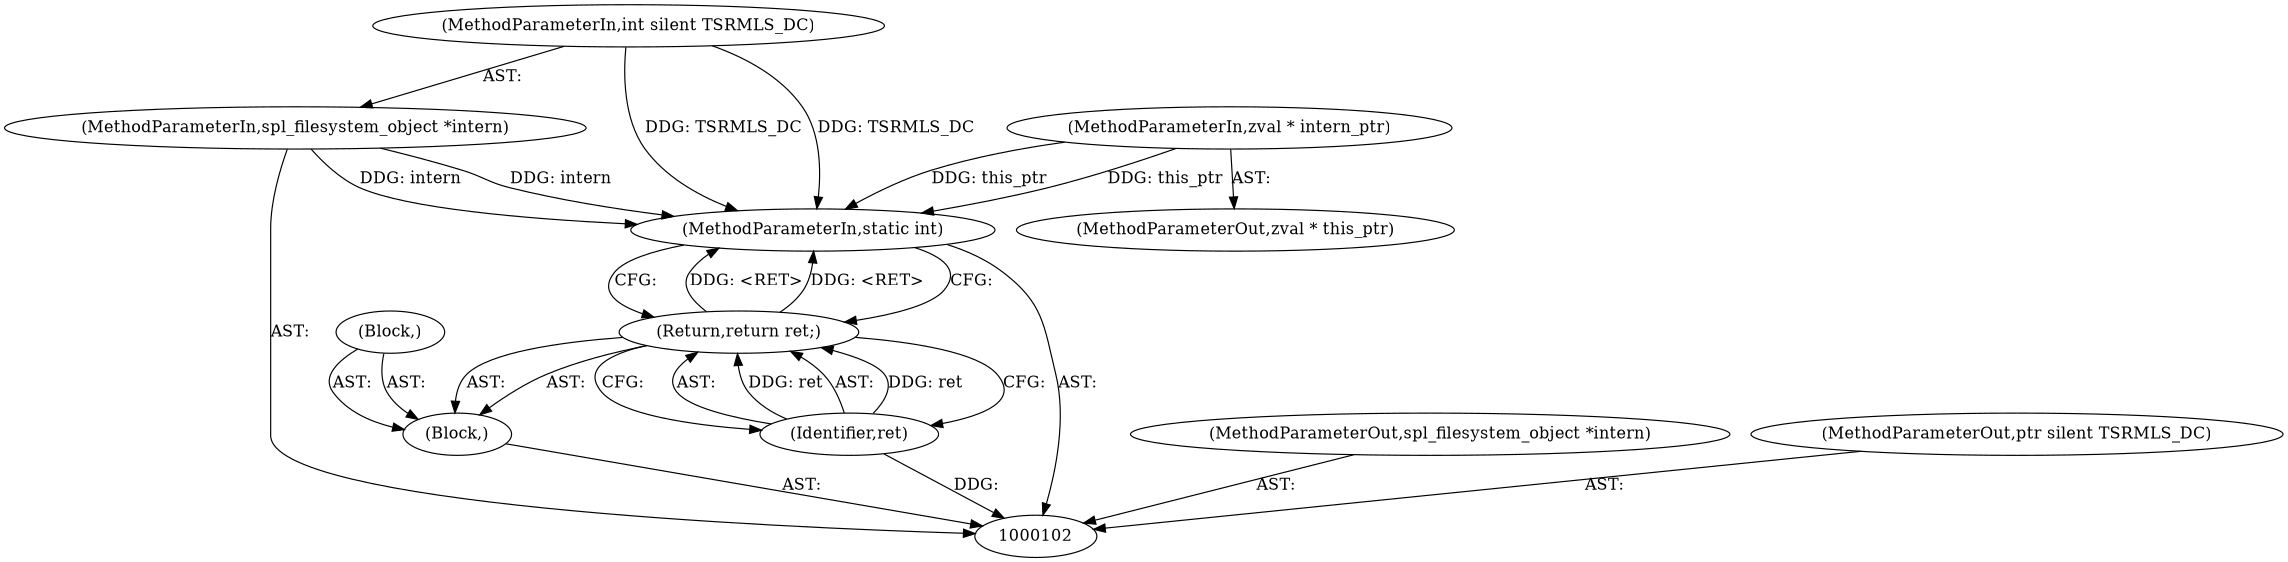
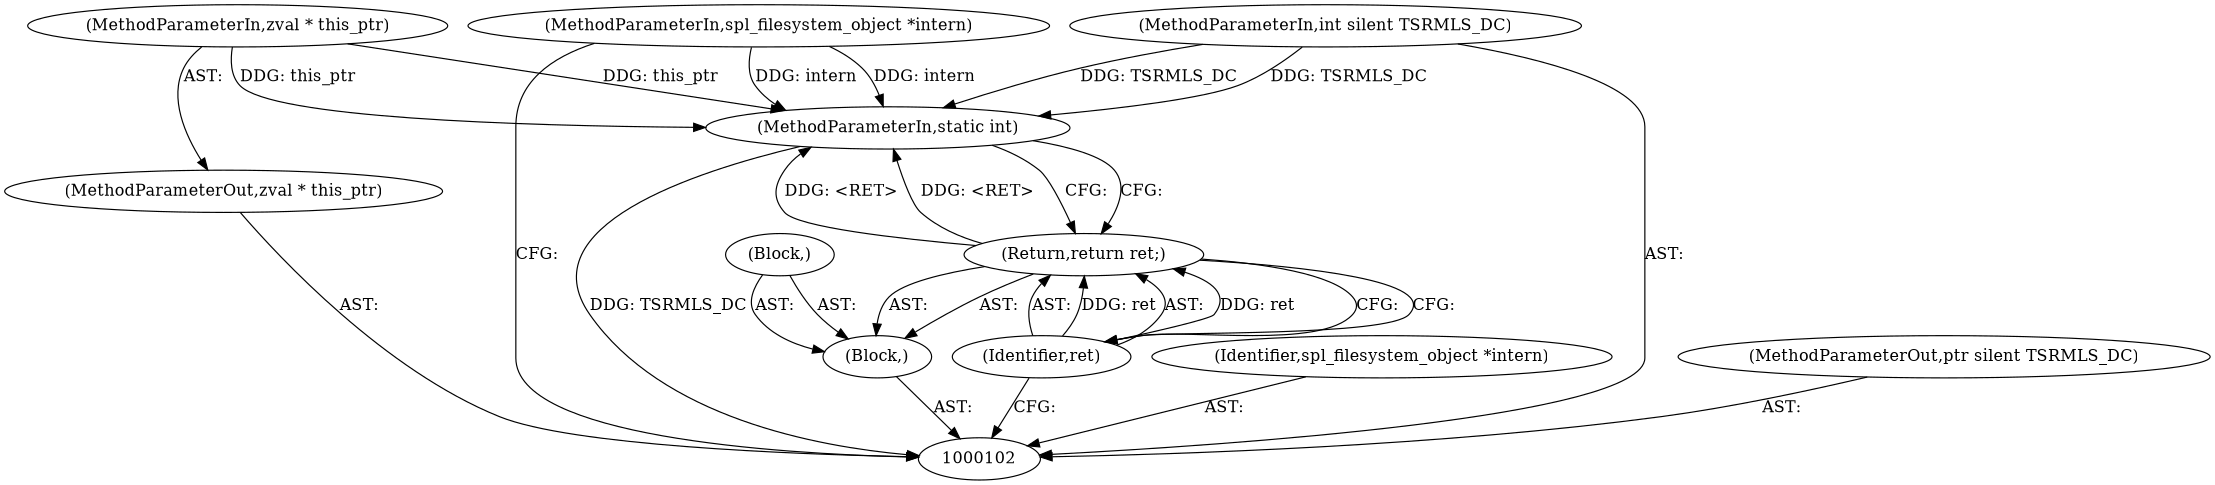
(468, 75) -> (1575, 397)
(1229, 128) -> (238, 26)
(293, 332) -> (540, 255)
(1080, 383) -> (668, 306)
none -> (537, 427)
(1430, 434) -> (1382, 357)
(979, 485) -> (1038, 408)
